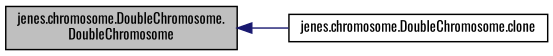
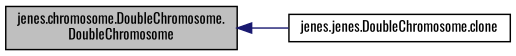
(418, 28) -> (400, 28)
